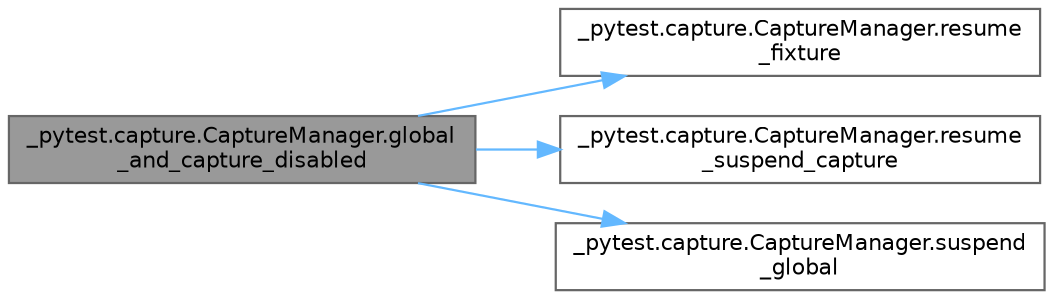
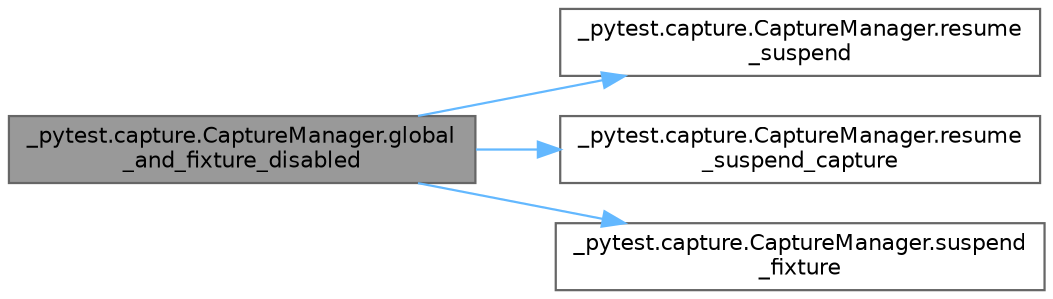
(800, 42) -> (800, 42)
(242, 150) -> (242, 150)
(800, 257) -> (800, 257)
